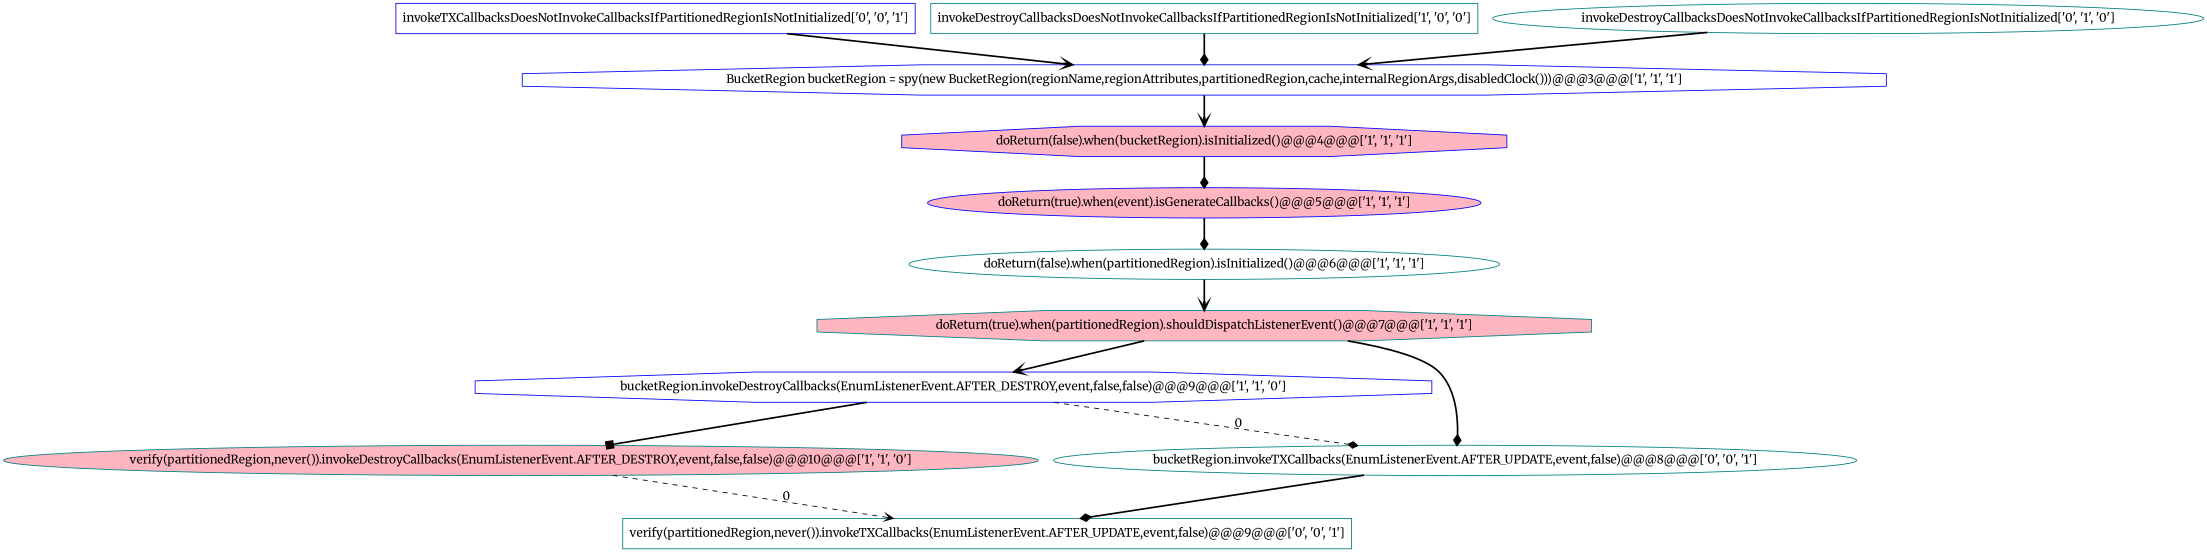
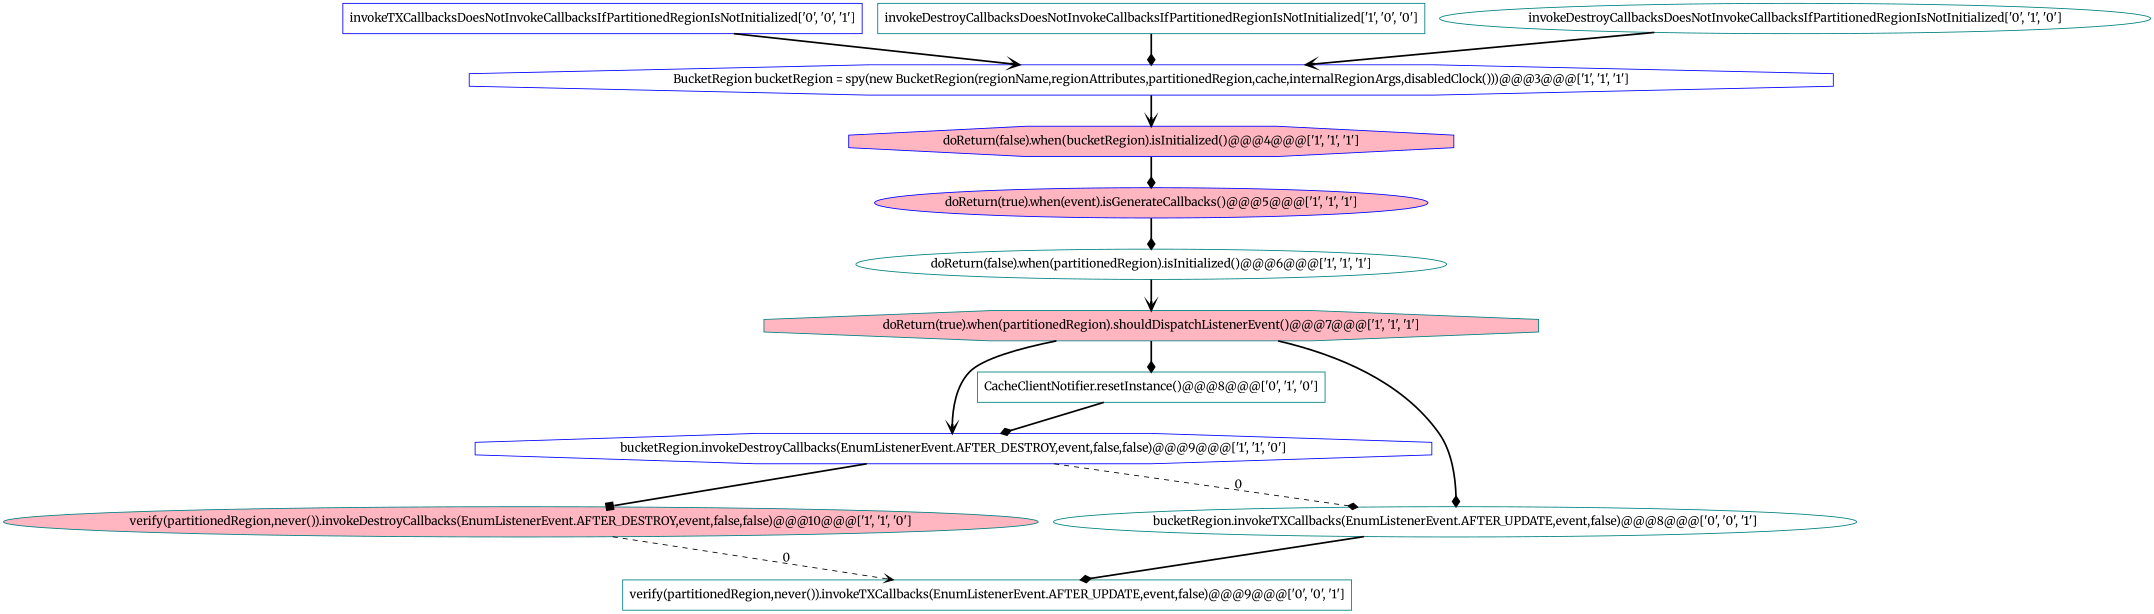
none -> (1151, 387)
